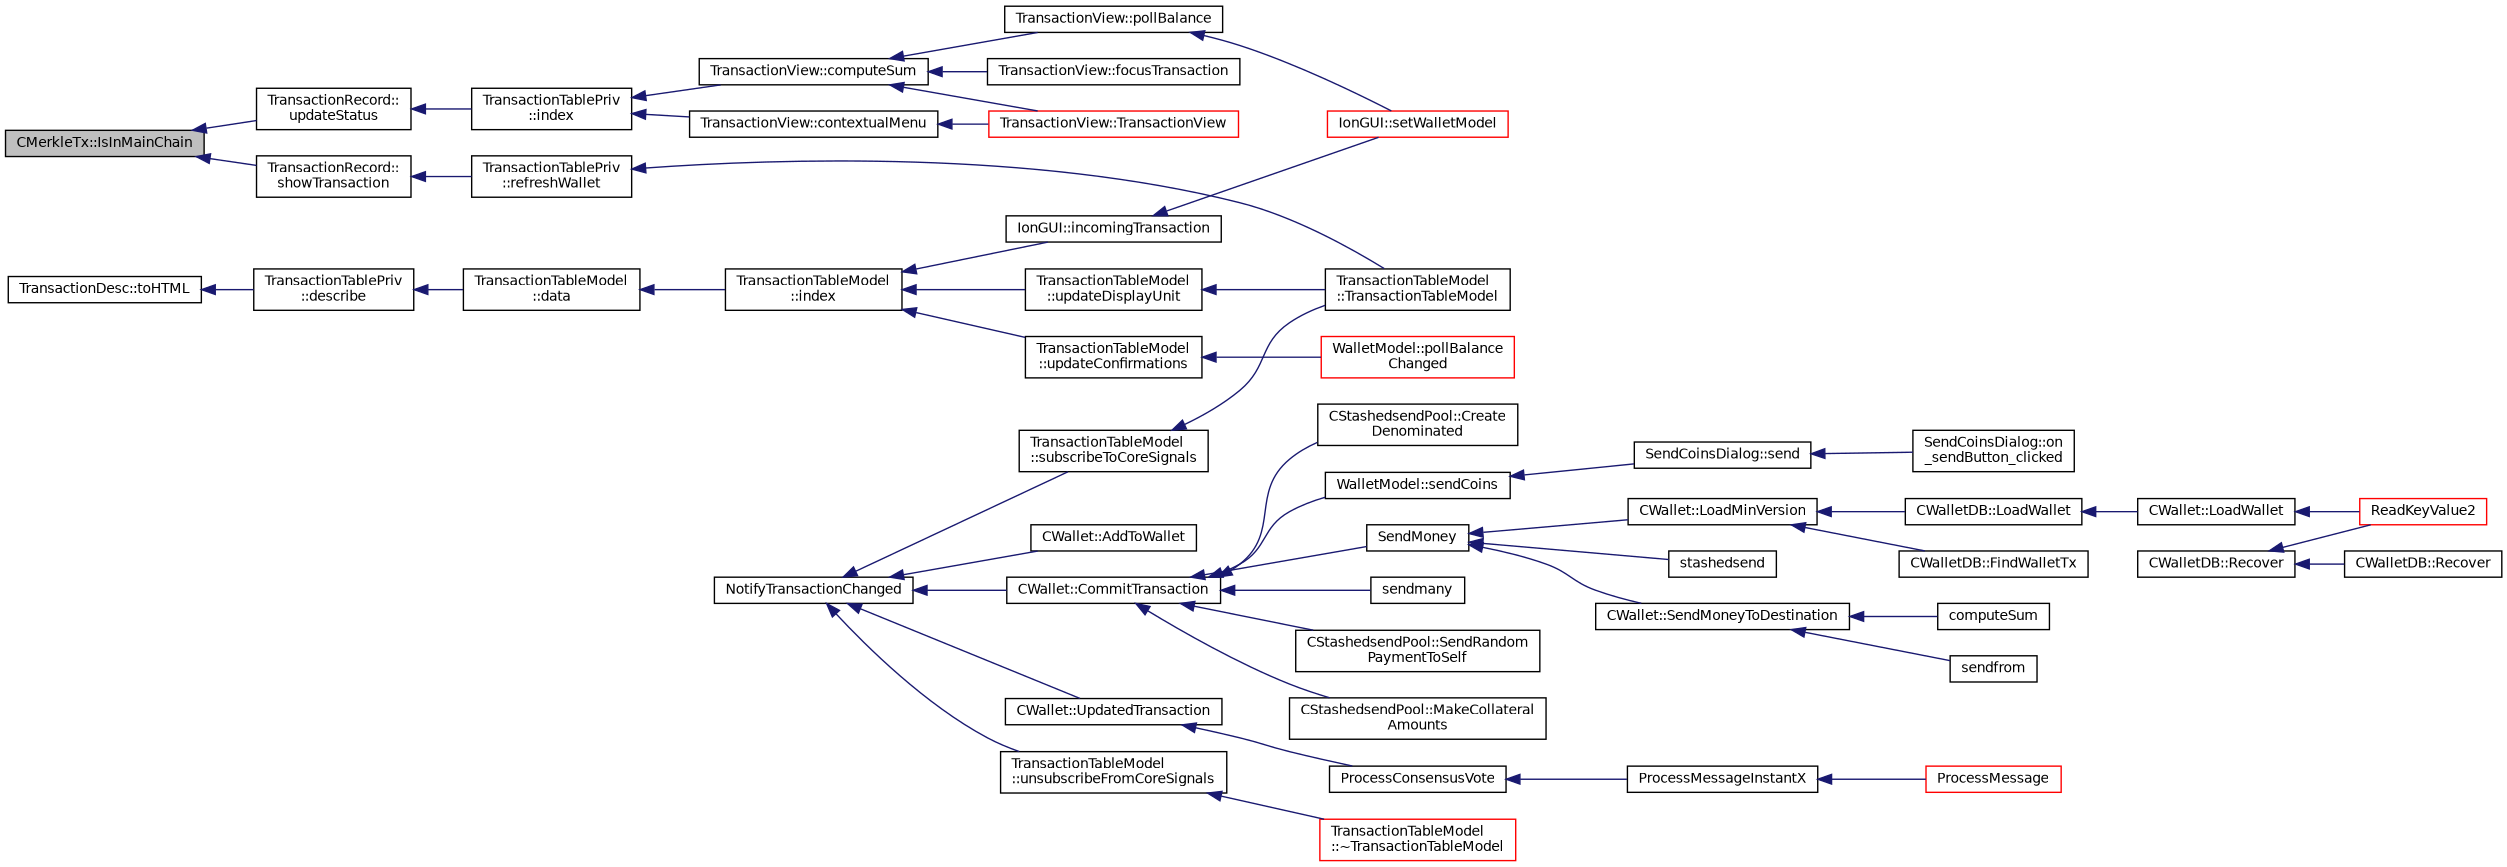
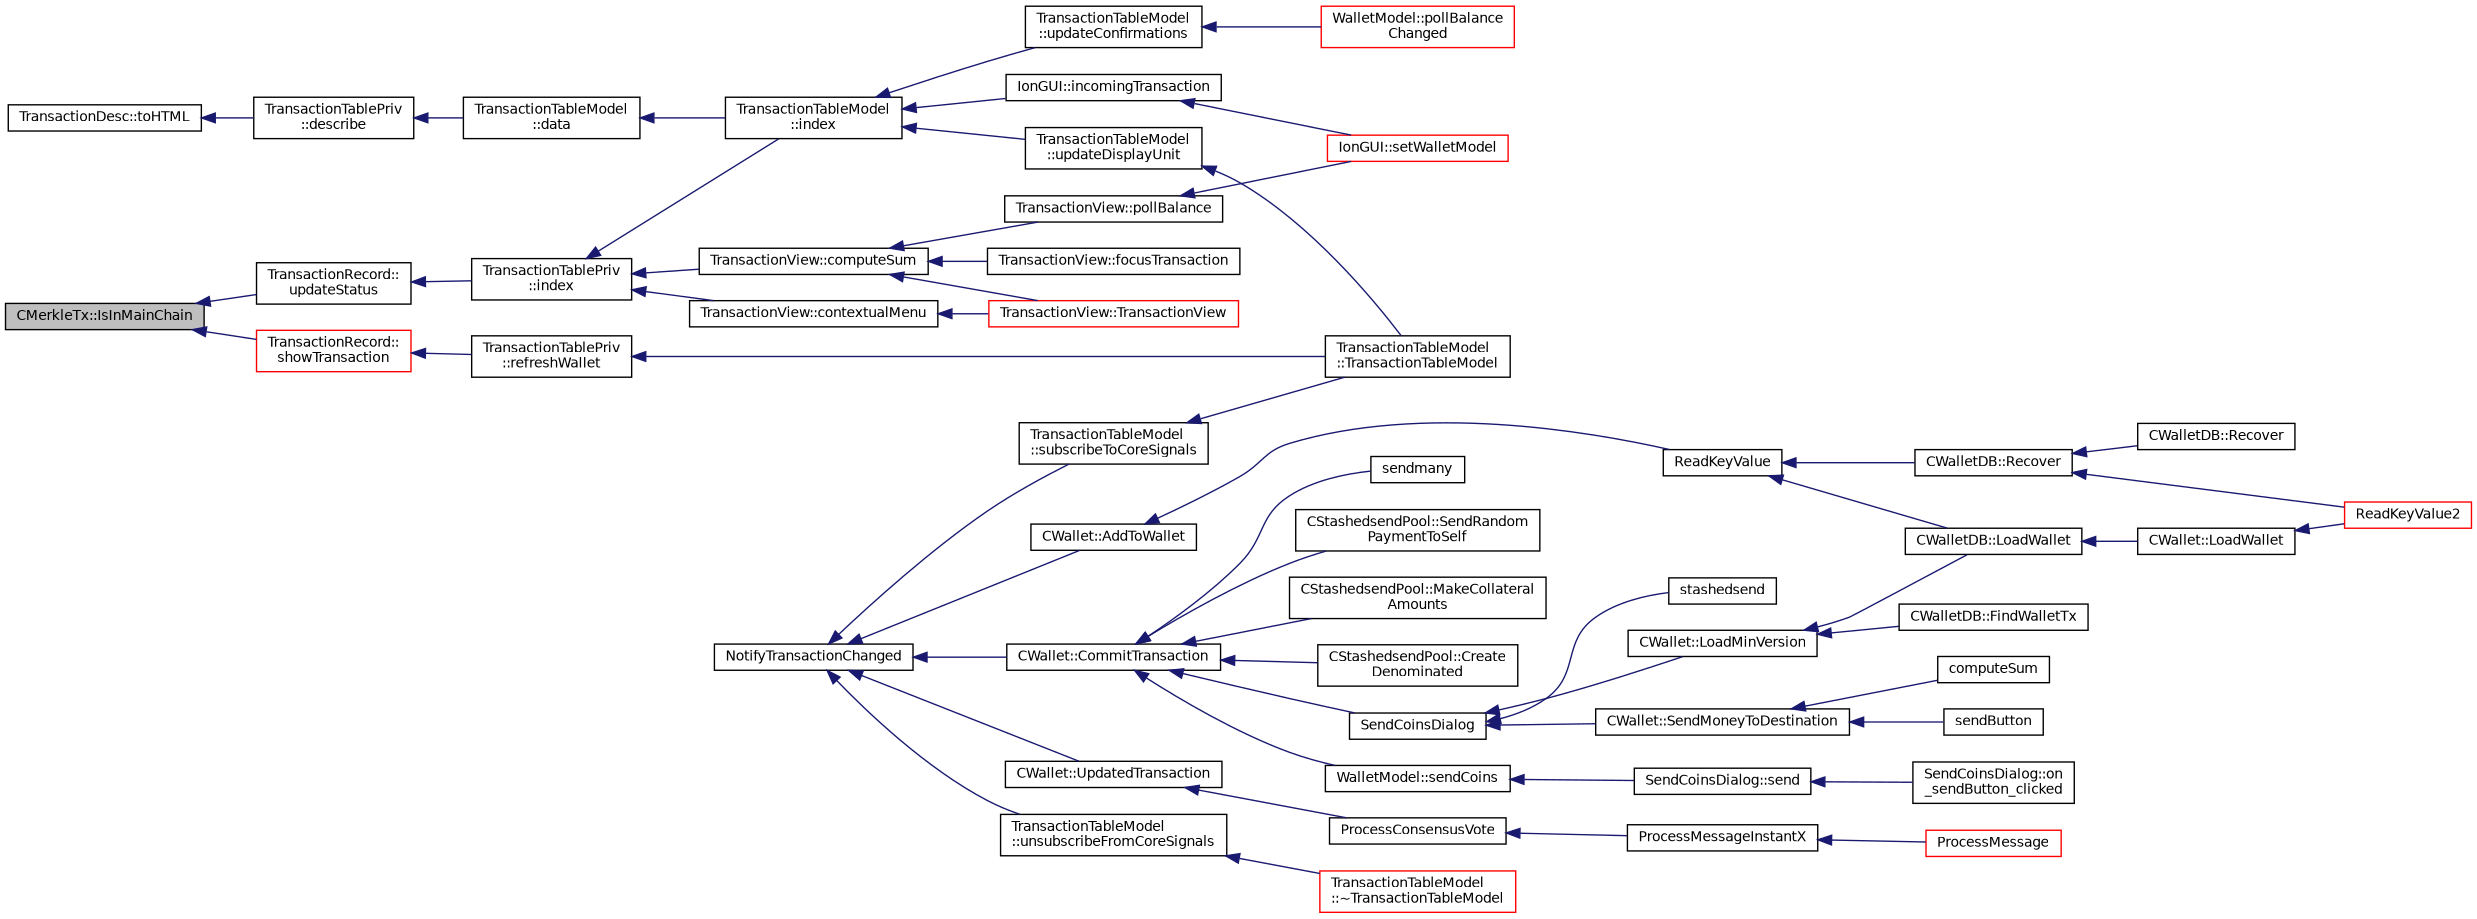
(334, 177) -> (334, 351)
none -> (688, 195)
none -> (1723, 463)
(1418, 538) -> (1418, 726)
(1994, 669) -> (1994, 722)
